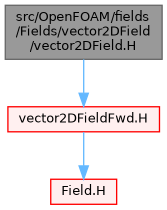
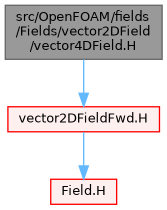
(84, 32) -> (84, 32)
